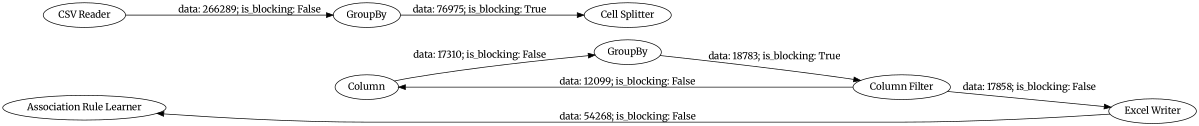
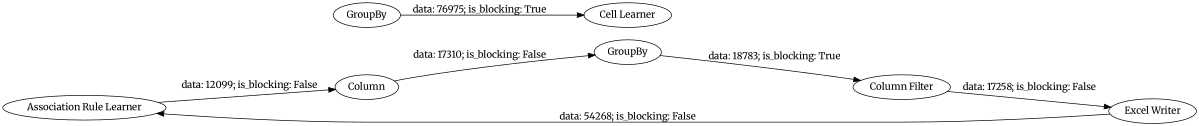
(84, 15) -> none
(628, 15) -> (628, 15)
(629, 87) -> (243, 96)
(1030, 87) -> (1030, 87)
